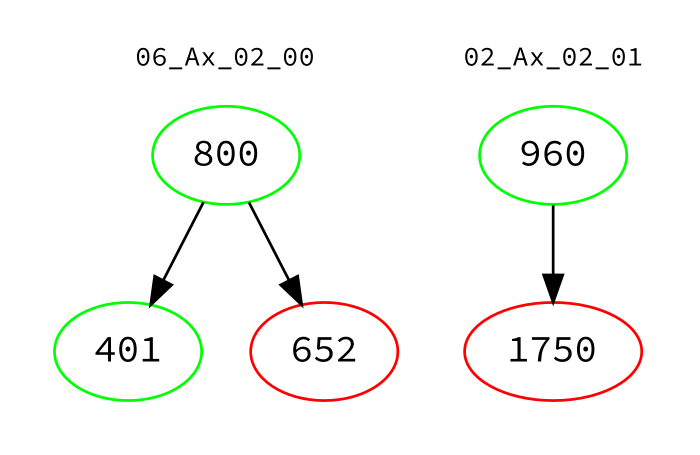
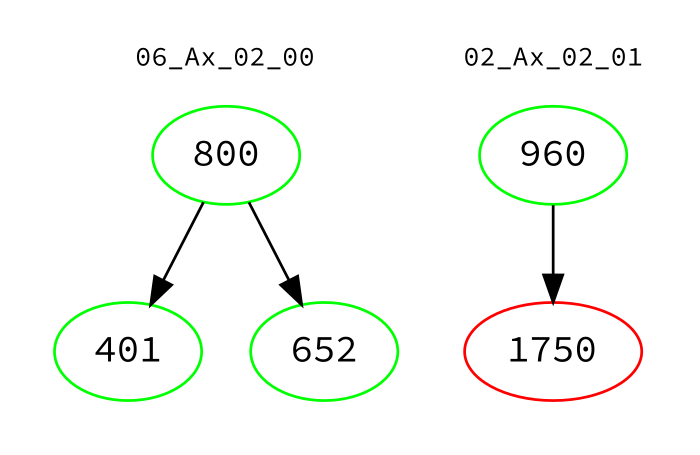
(324, 352) -> (324, 352)
